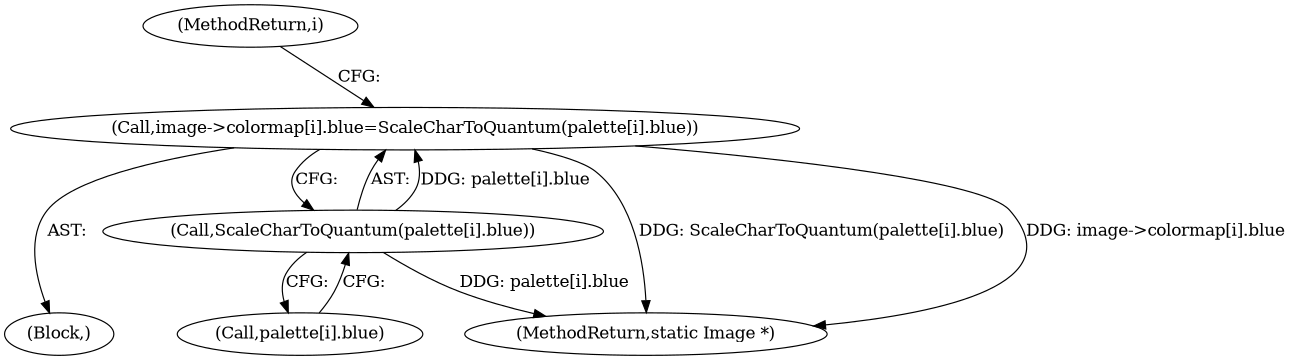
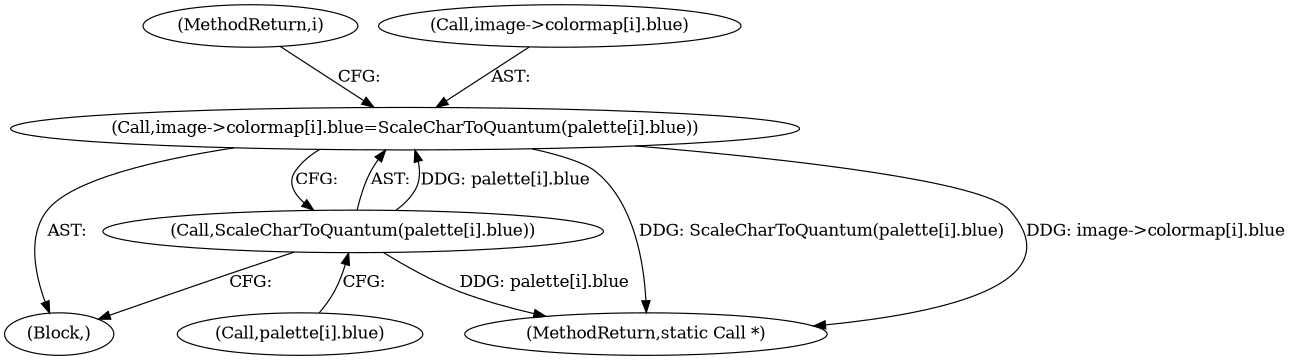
none -> (560, 26)
(286, 273) -> (202, 283)
(646, 334) -> (646, 334)
